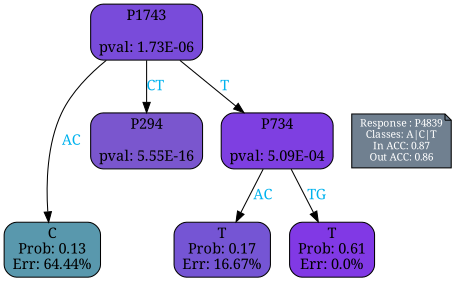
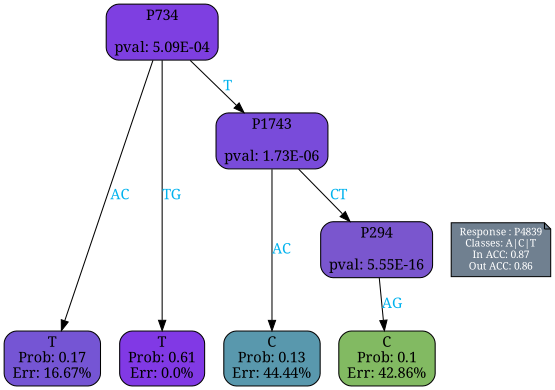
(208, 83) -> (213, 83)
(52, 250) -> (272, 358)
none -> (387, 358)
